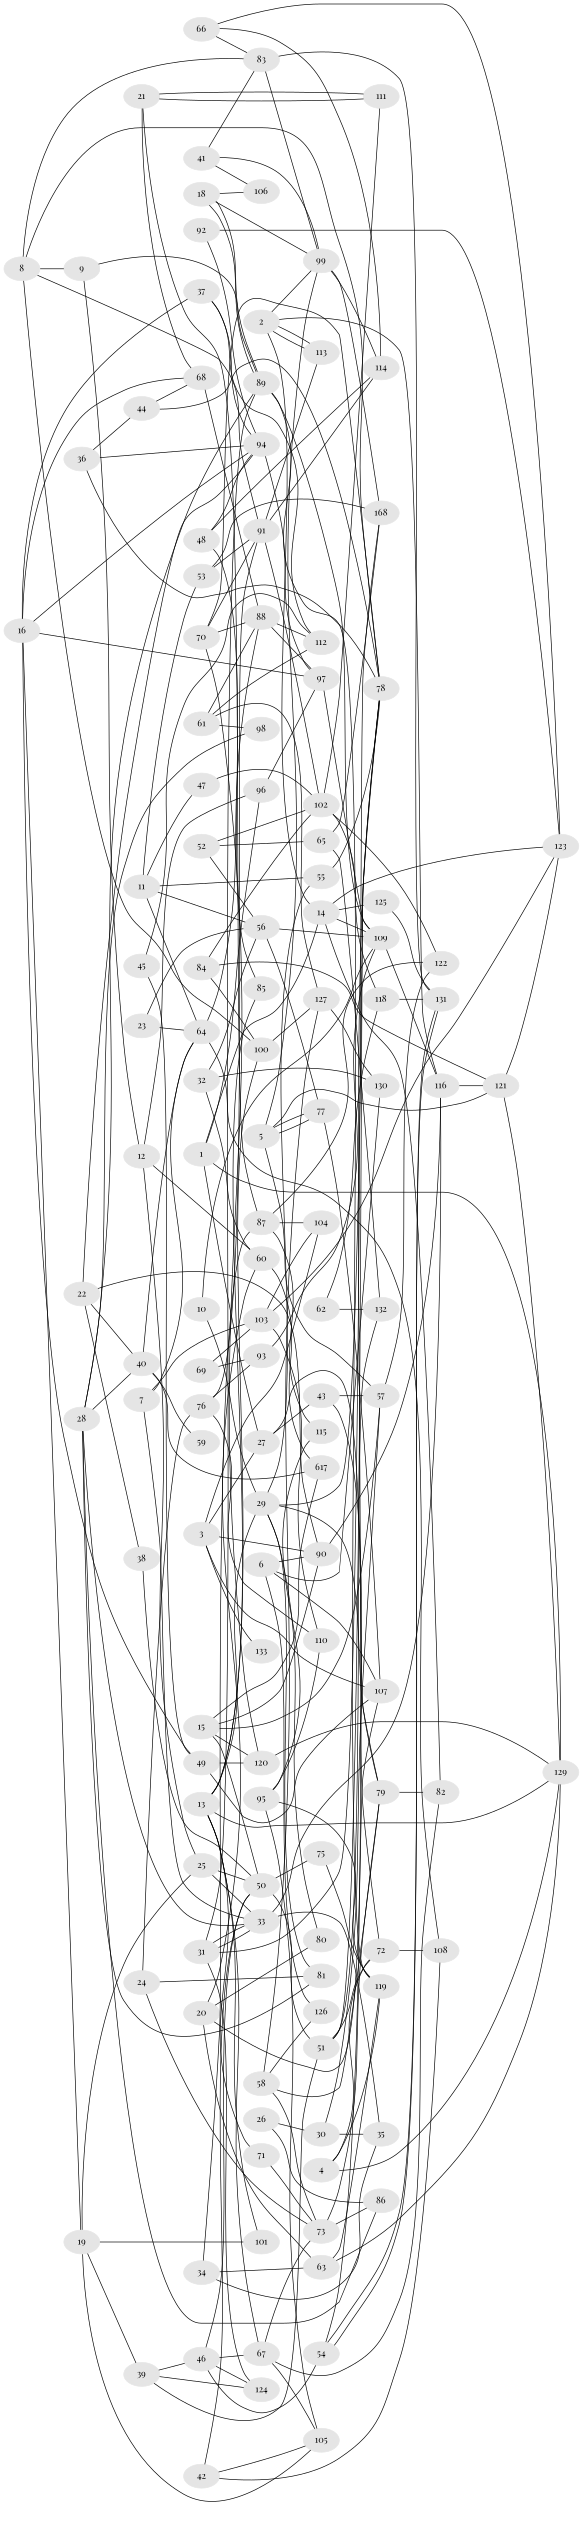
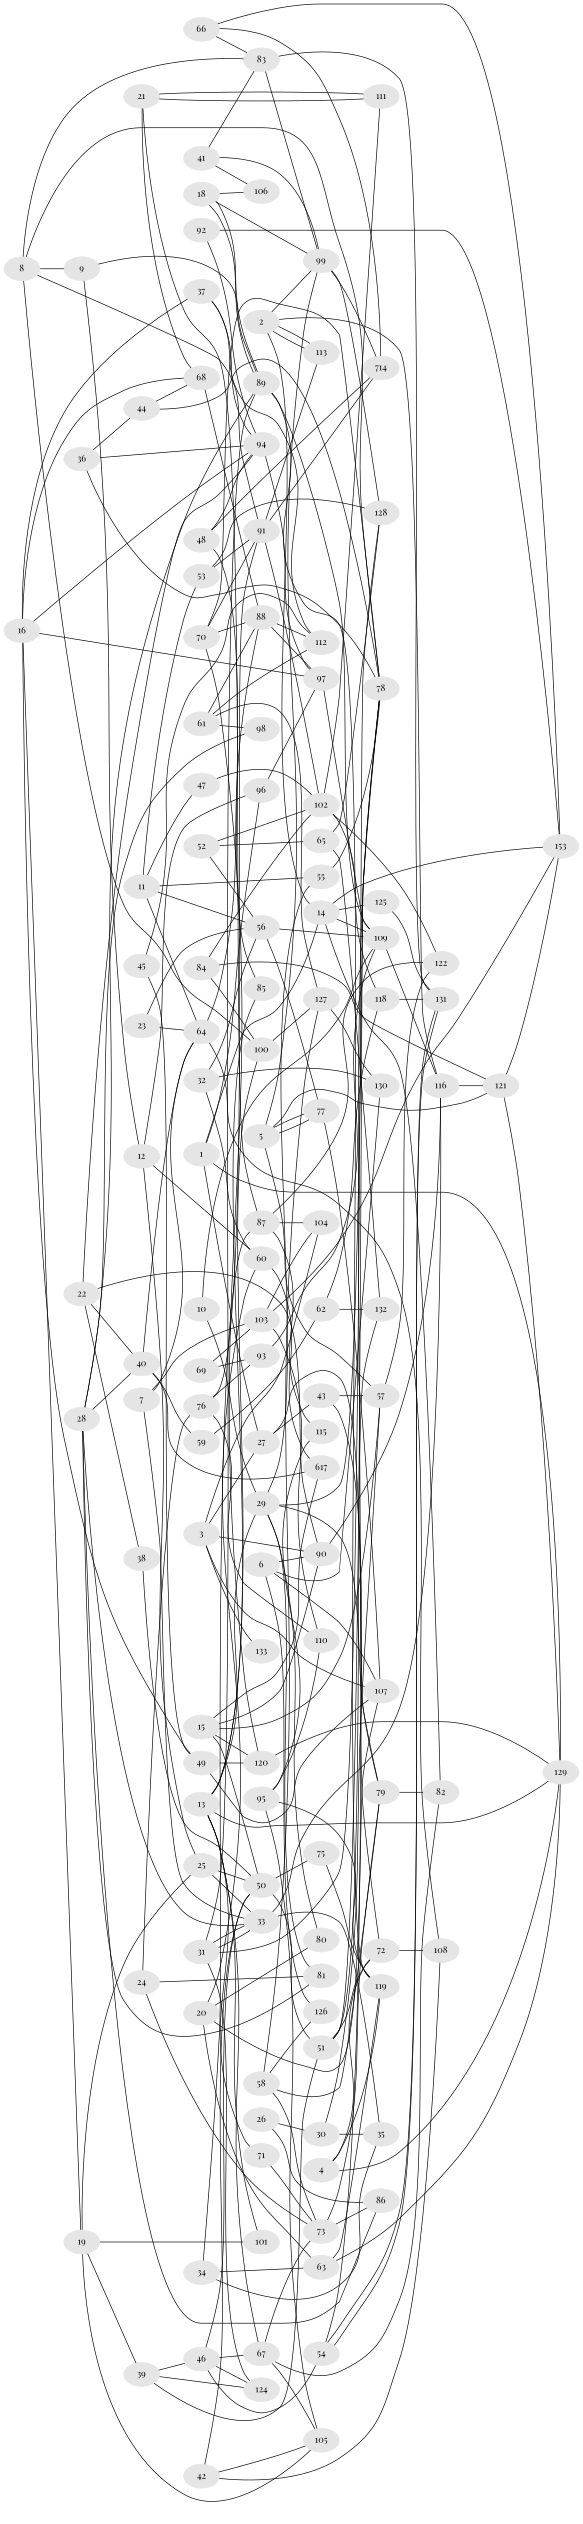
(381, 368) -> (381, 368)
(381, 513) -> (381, 513)
(561, 846) -> (561, 846)
none -> (266, 1388)
